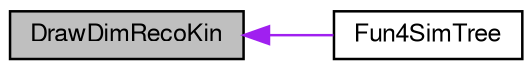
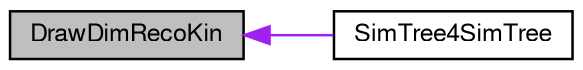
(428, 35) -> (453, 35)
